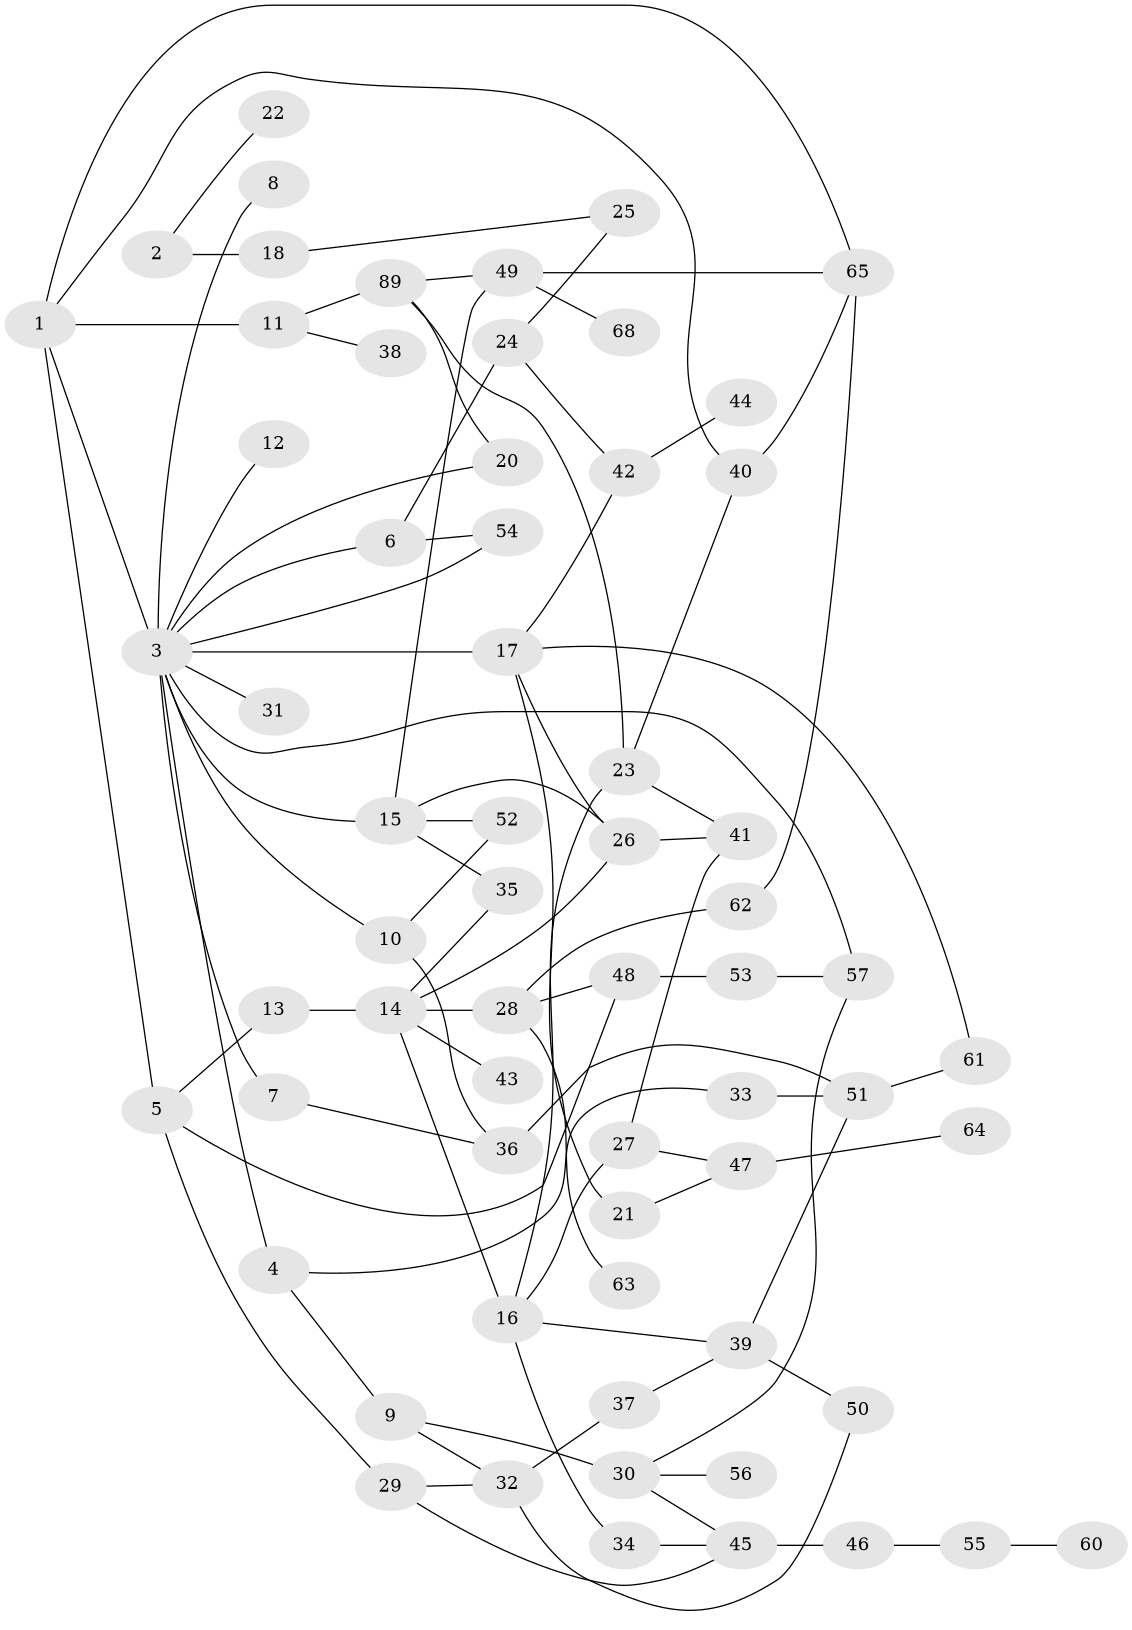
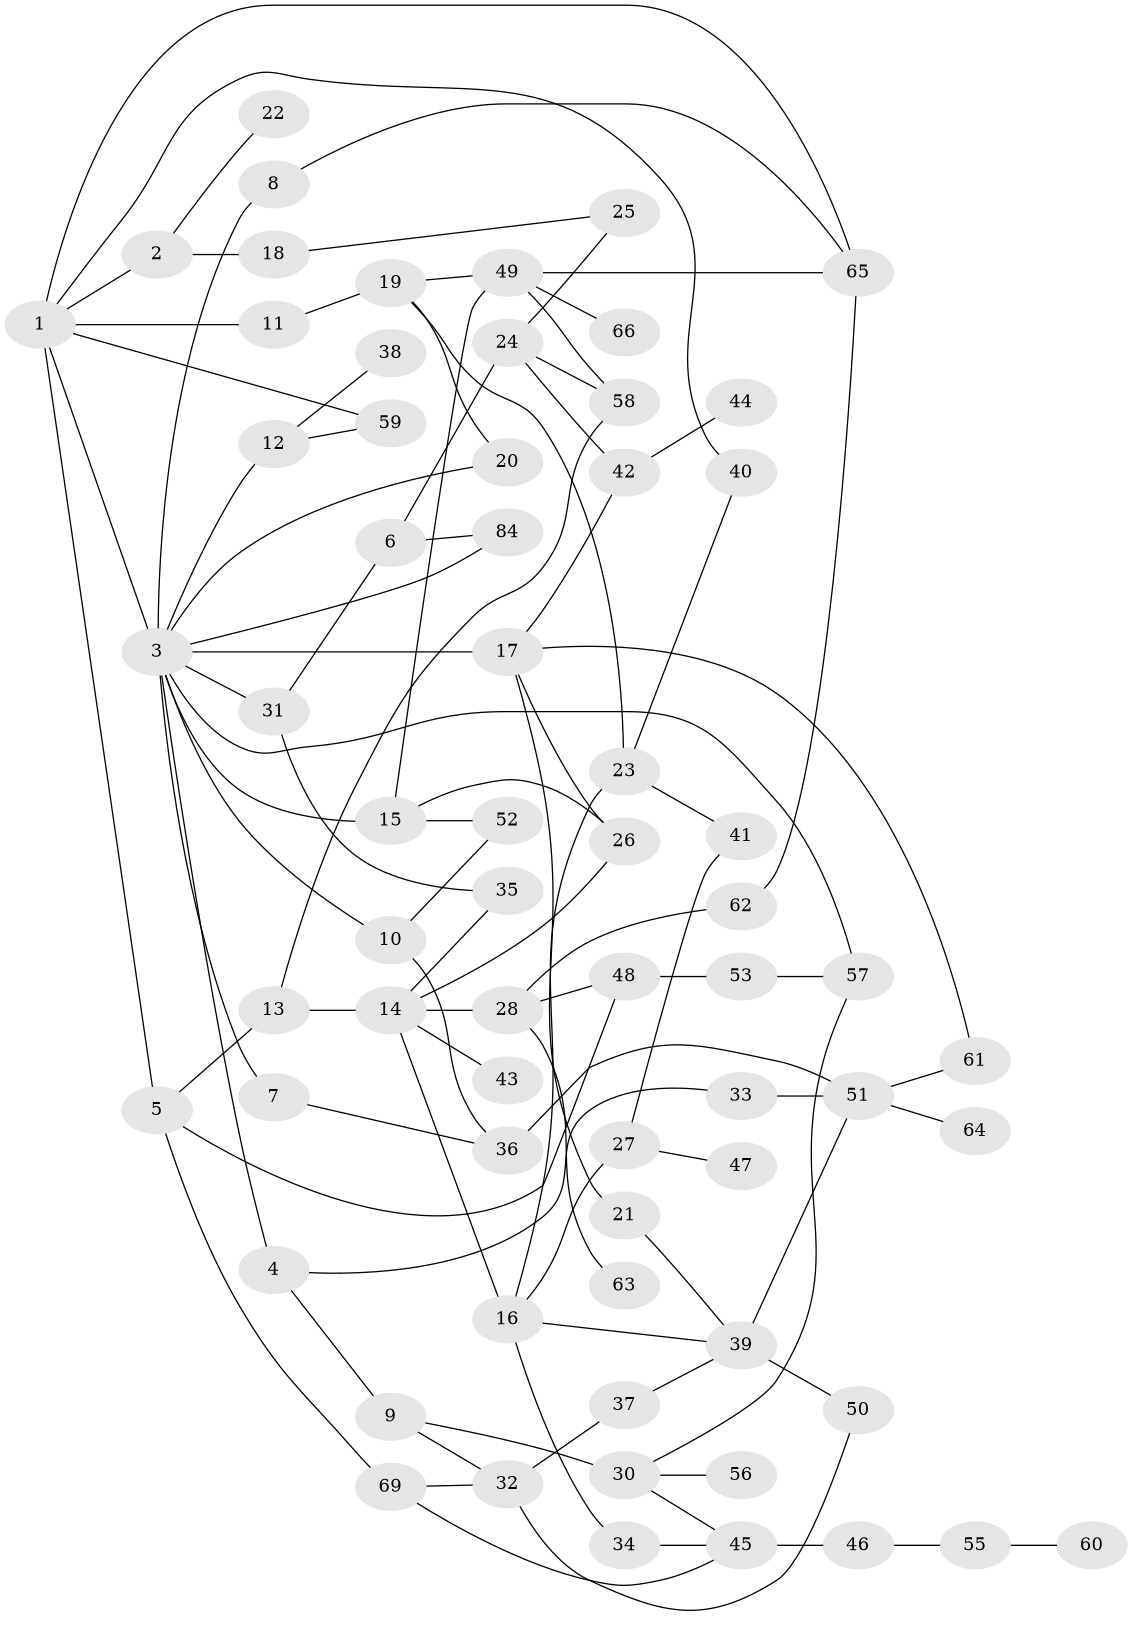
(391, 283) -> (391, 283)
none -> (99, 290)
(625, 332) -> (625, 332)
(332, 339) -> (332, 399)
(812, 378) -> (593, 104)
none -> (625, 403)
none -> (391, 423)
(508, 532) -> (508, 532)
(259, 575) -> (332, 627)
(683, 839) -> none
(449, 856) -> (348, 849)
(858, 1149) -> (917, 1114)
(683, 1191) -> (685, 1279)
(391, 1487) -> (391, 1487)
